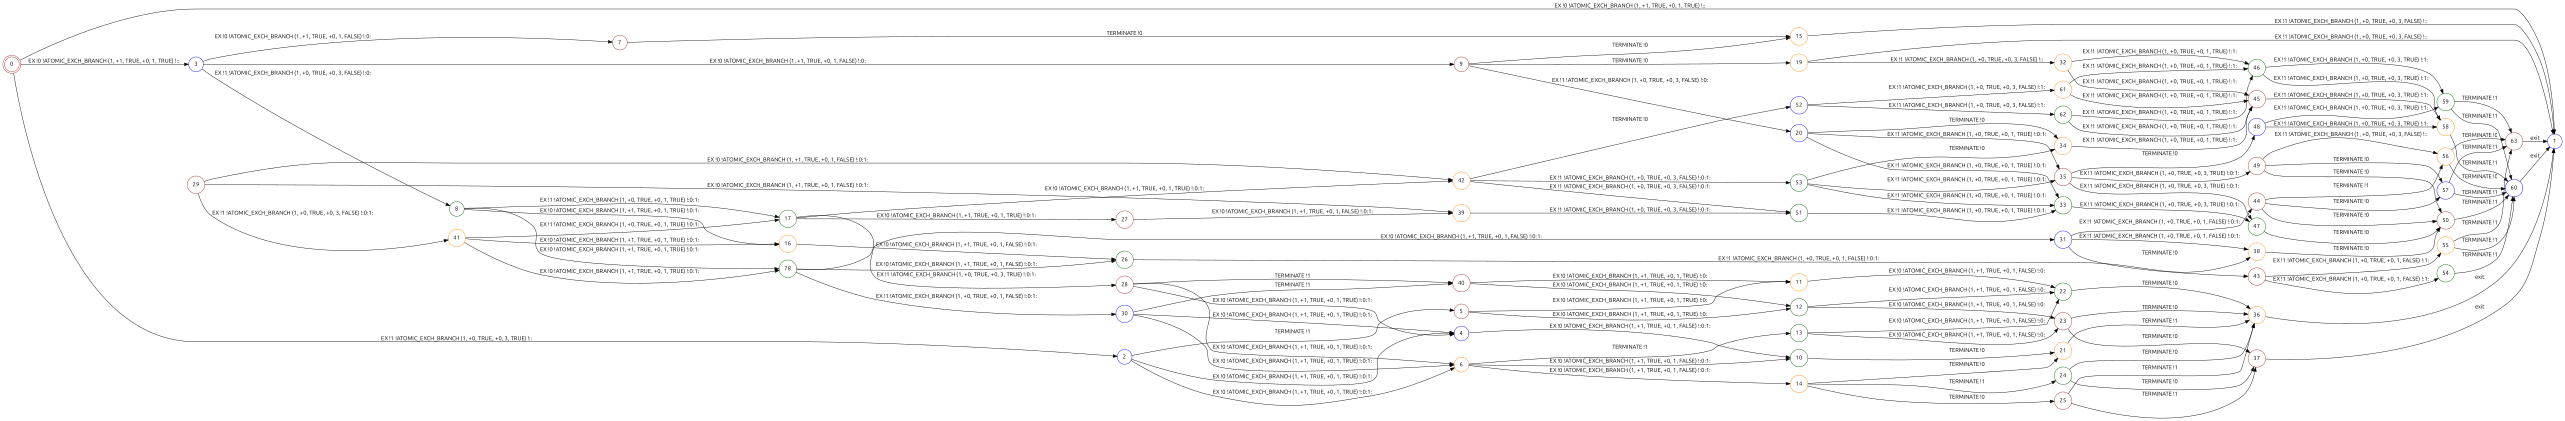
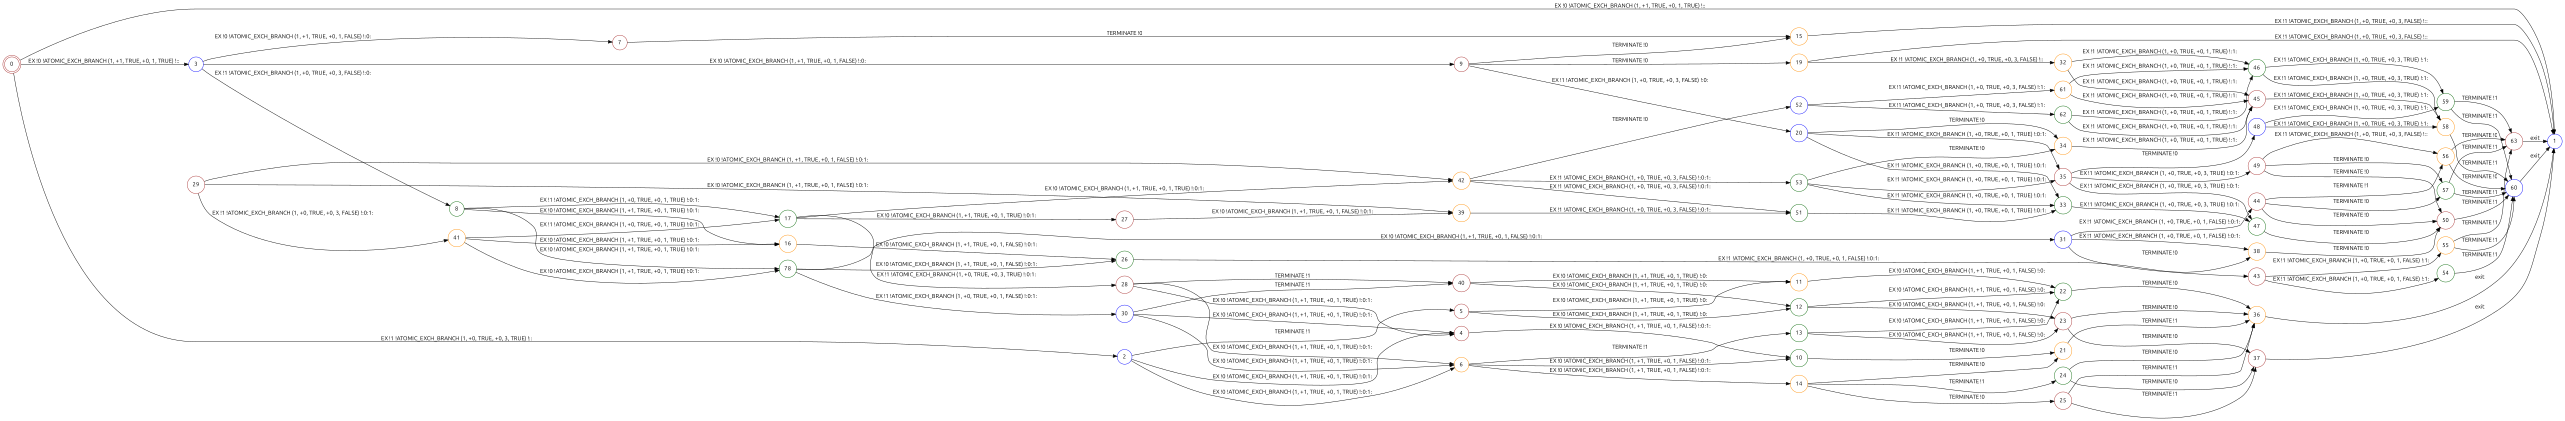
(2446, 191) -> (2446, 191)
(1461, 334) -> (1461, 334)
